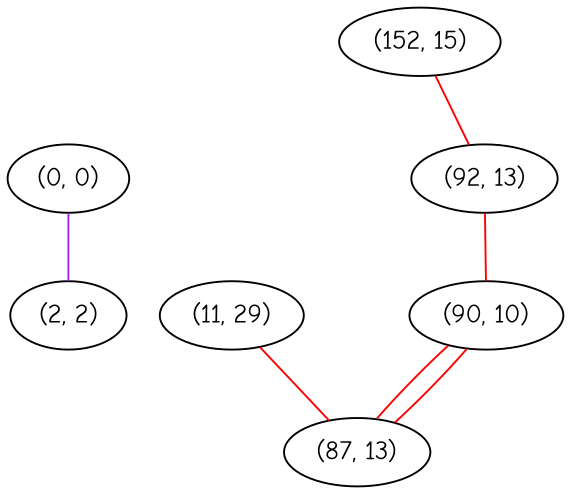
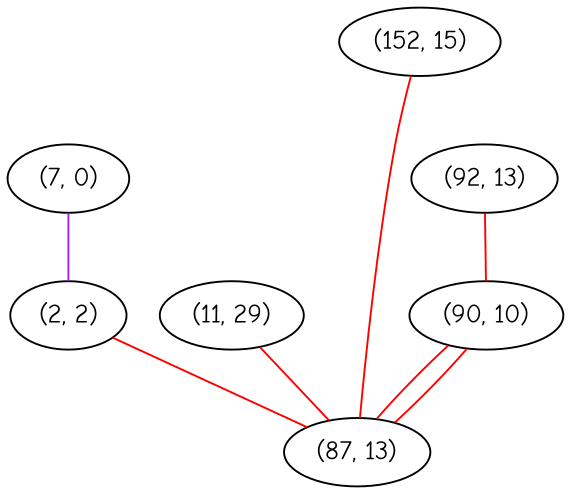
(452, 110) -> (379, 246)
(68, 179) -> (68, 179)
none -> (210, 382)
